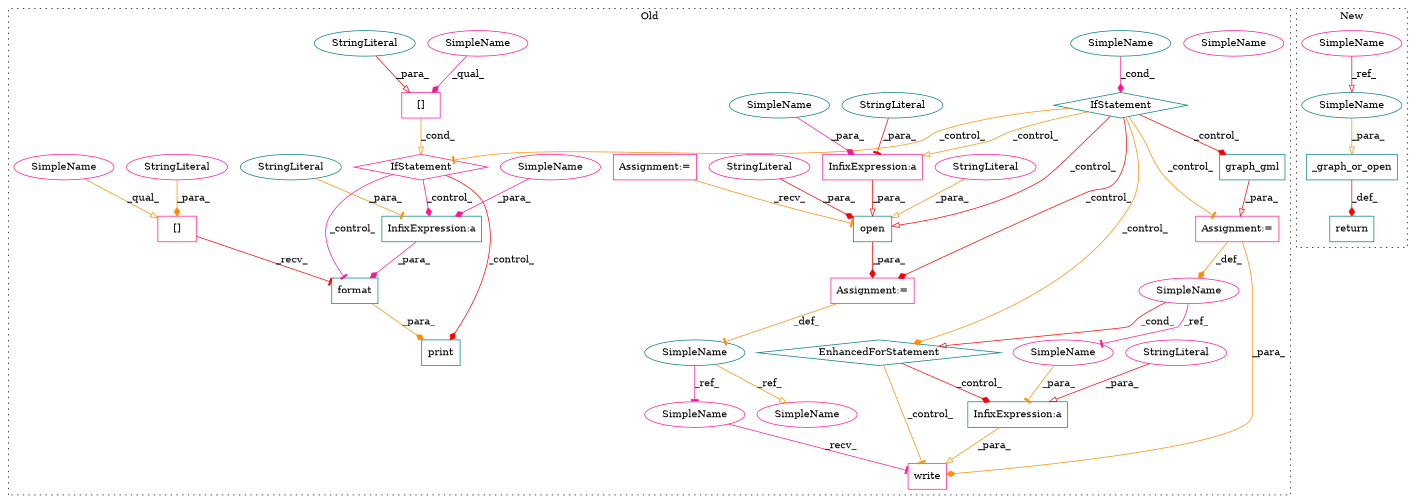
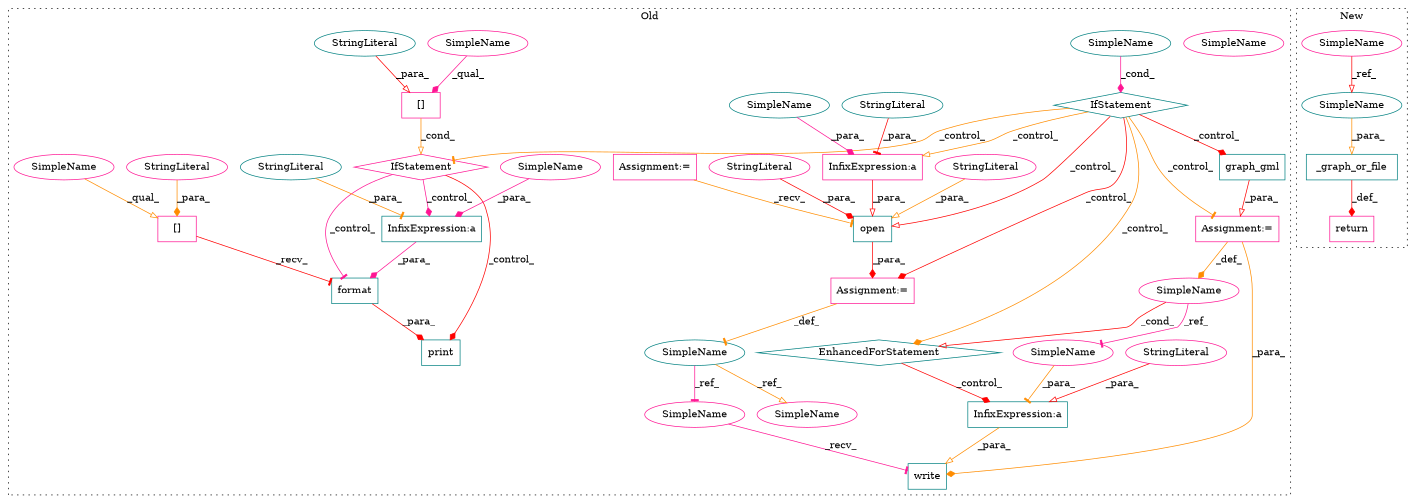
(1352, 167) -> (1352, 167)
(1352, 229) -> (1352, 229)
(394, 319) -> (394, 319)
(902, 413) -> none
(927, 476) -> (927, 476)
